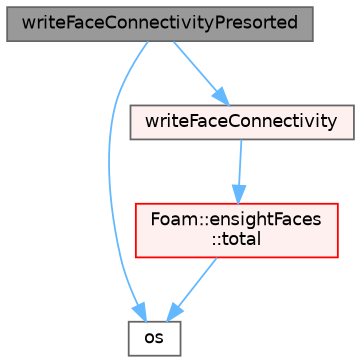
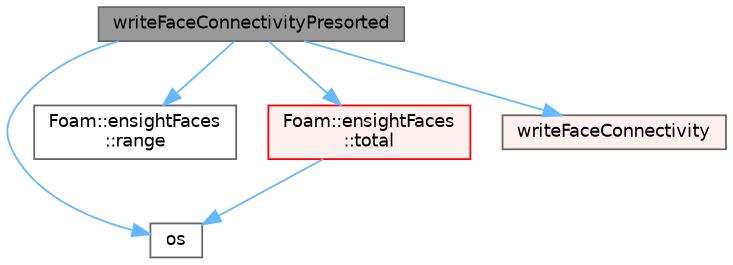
none -> (135, 132)
(240, 163) -> (298, 67)
